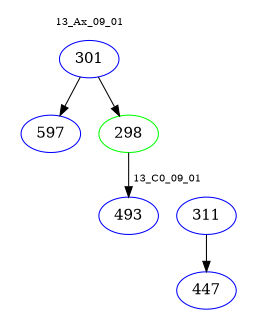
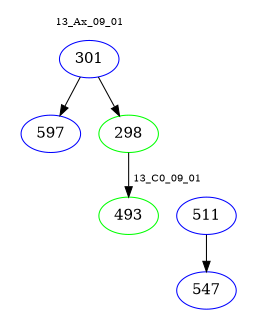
(129, 216) -> (129, 216)
(206, 216) -> (206, 216)
(206, 290) -> (206, 290)
